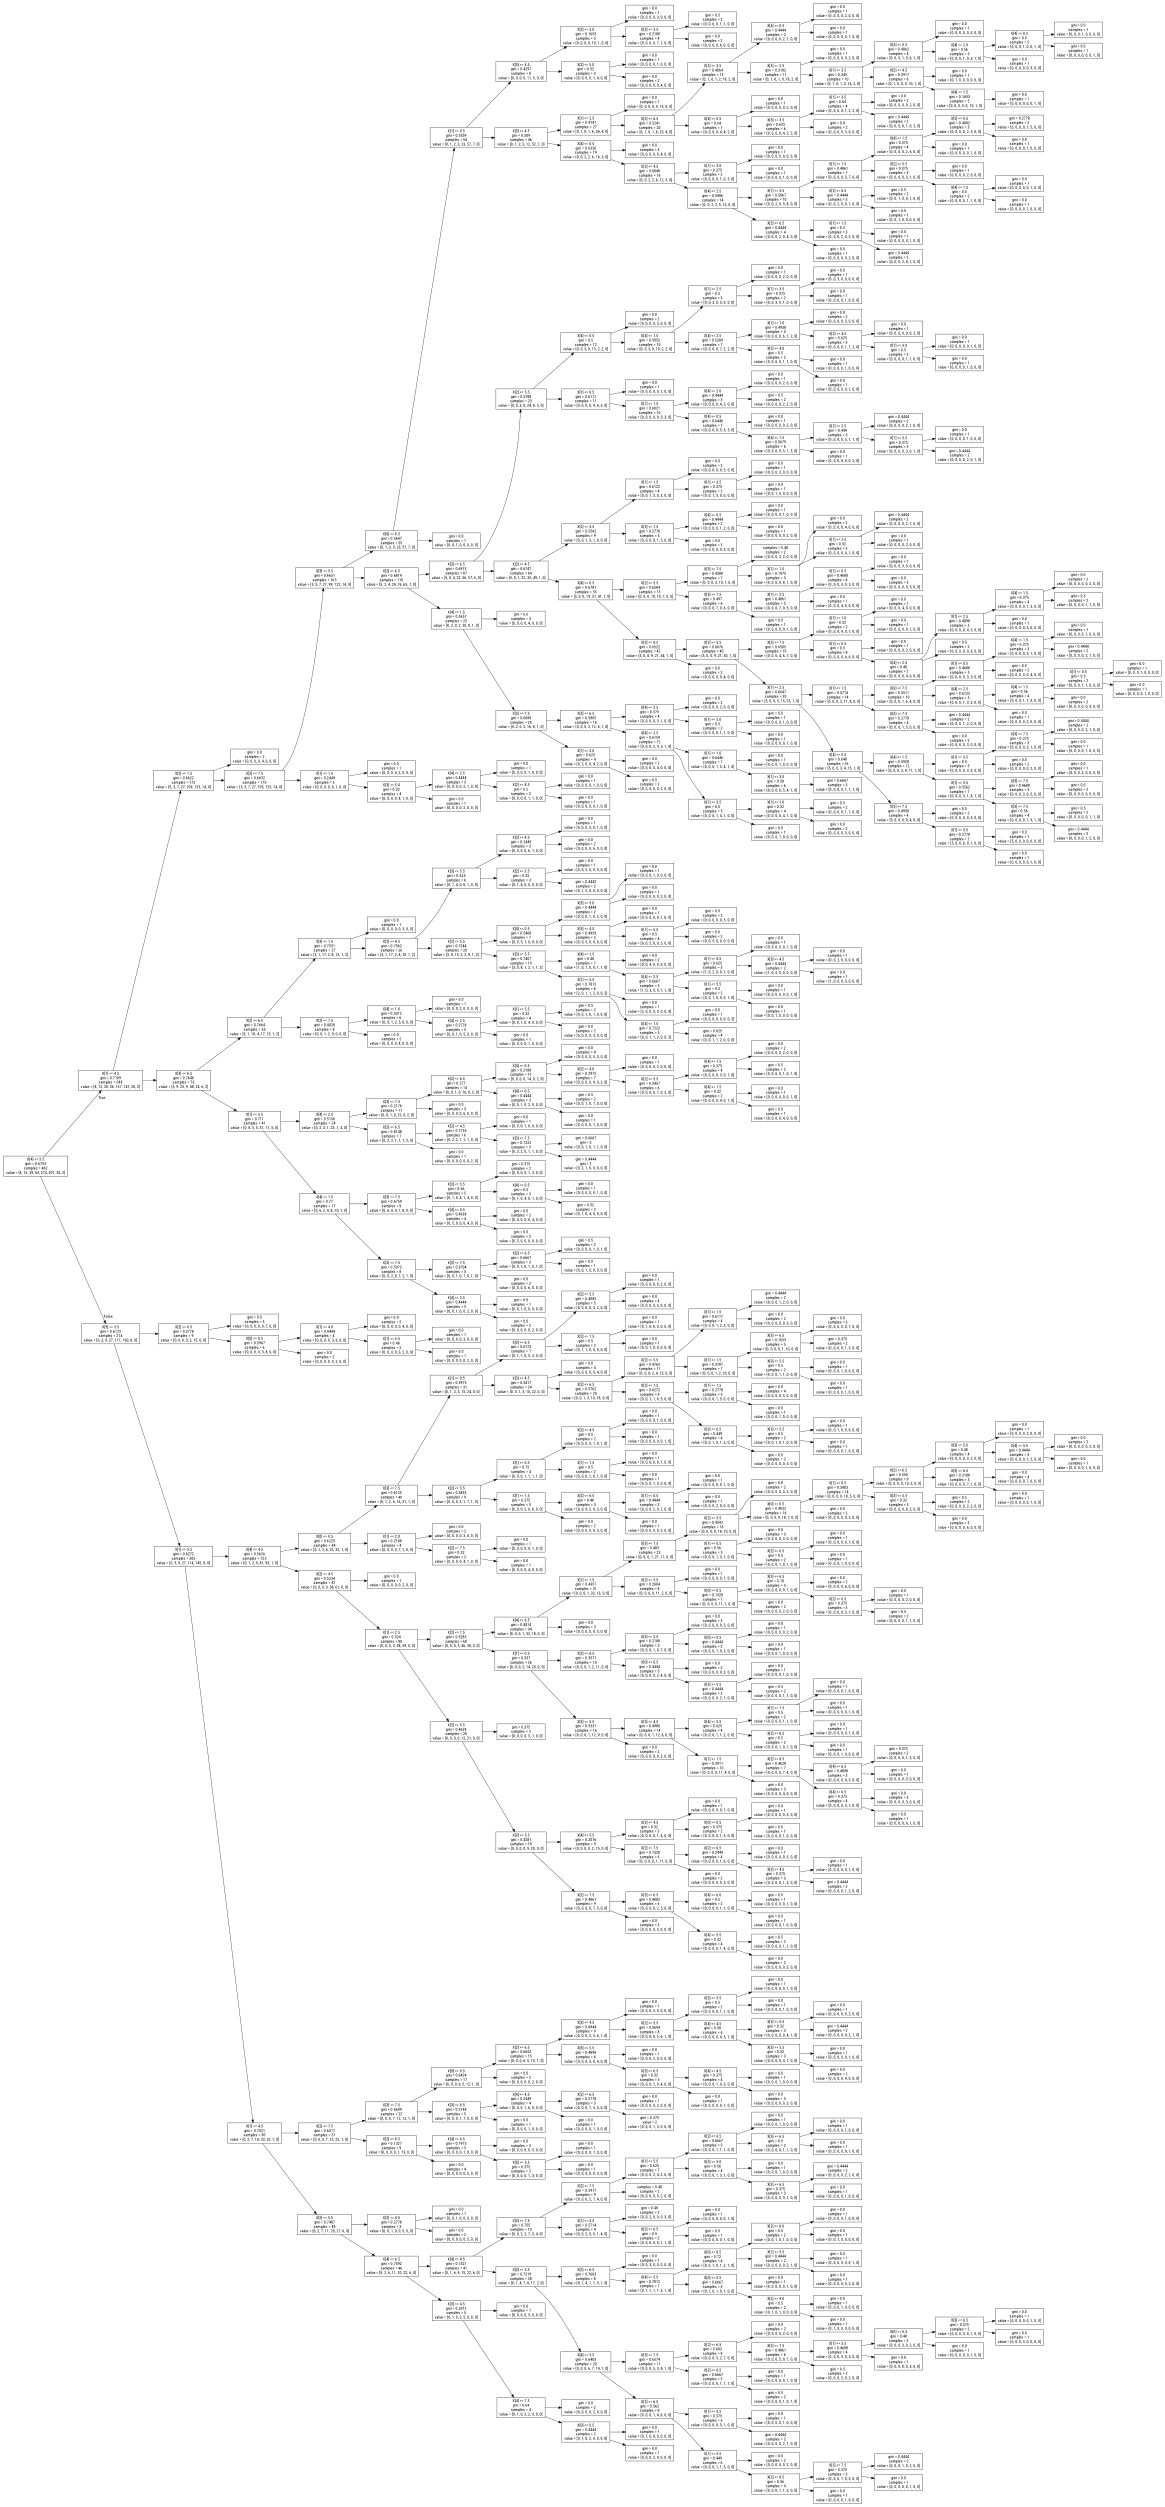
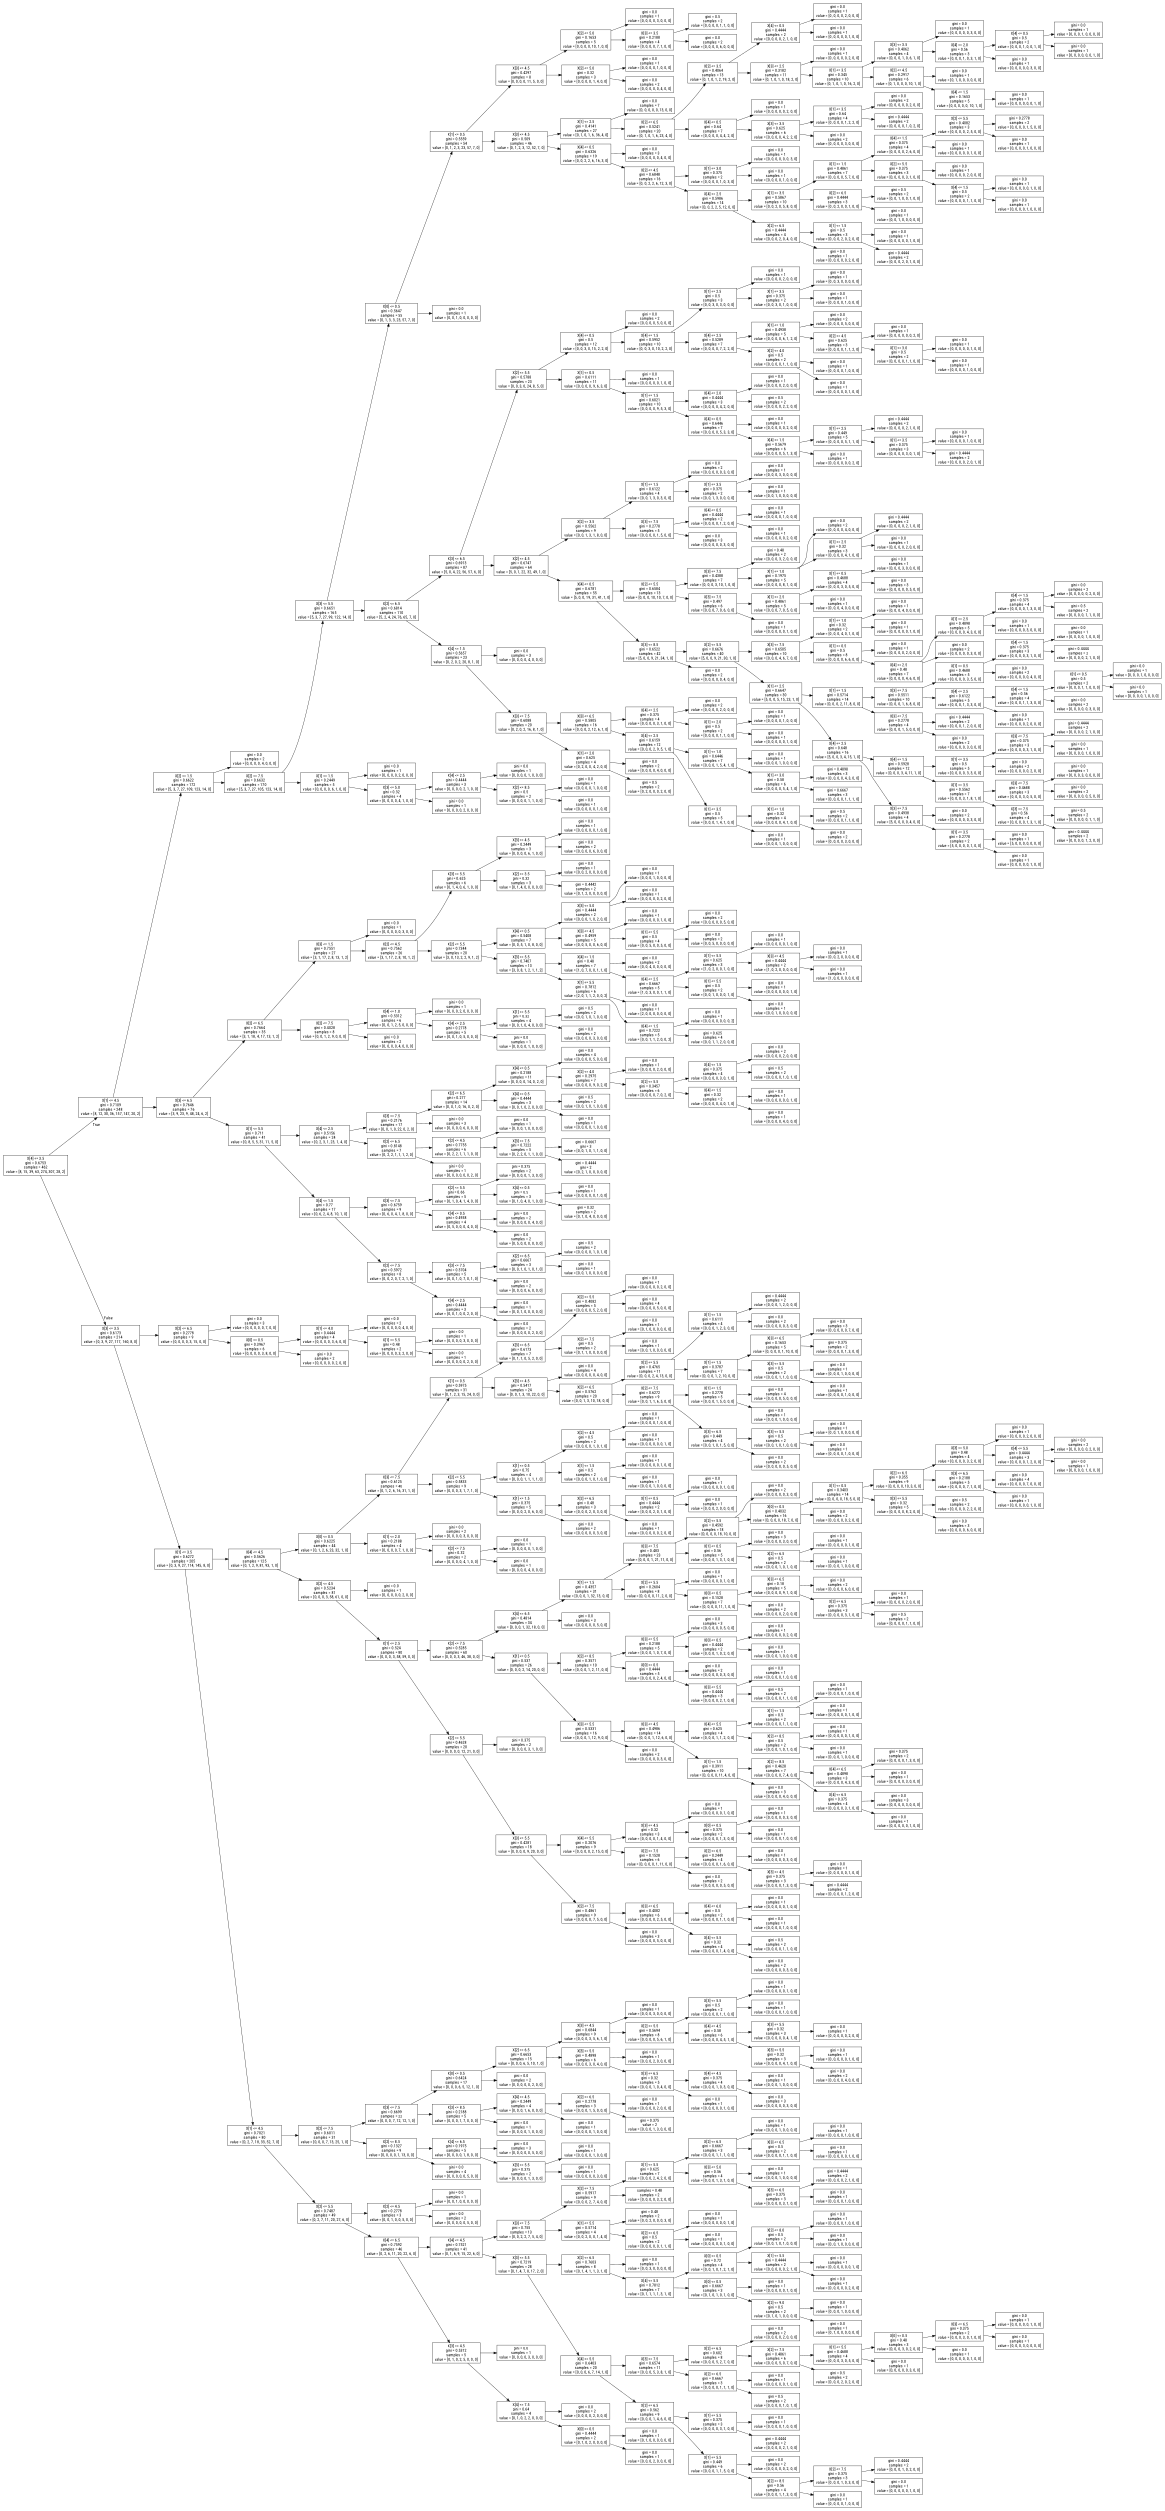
(776, 552) -> (776, 555)
none -> (838, 774)
(838, 2031) -> none
